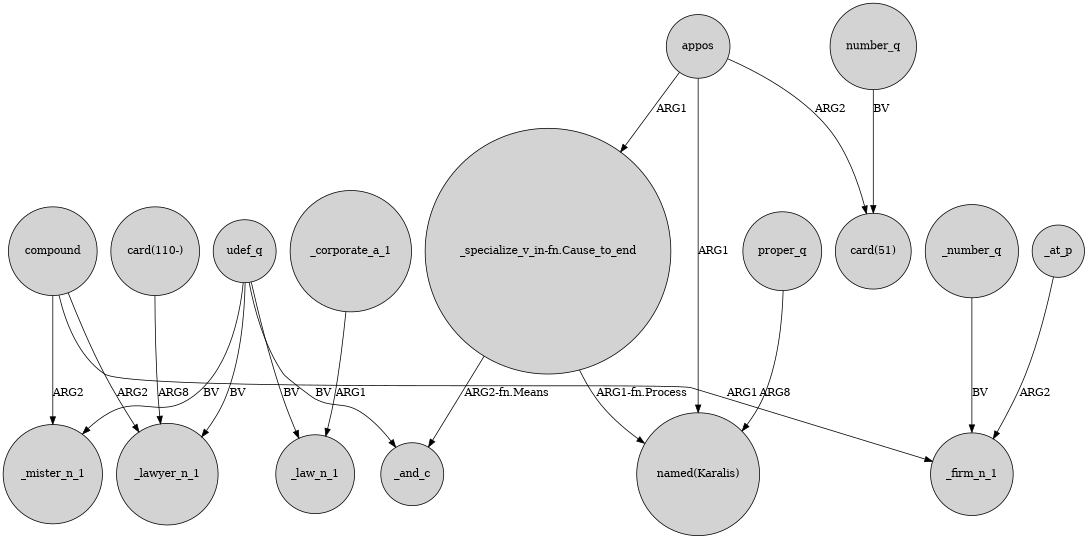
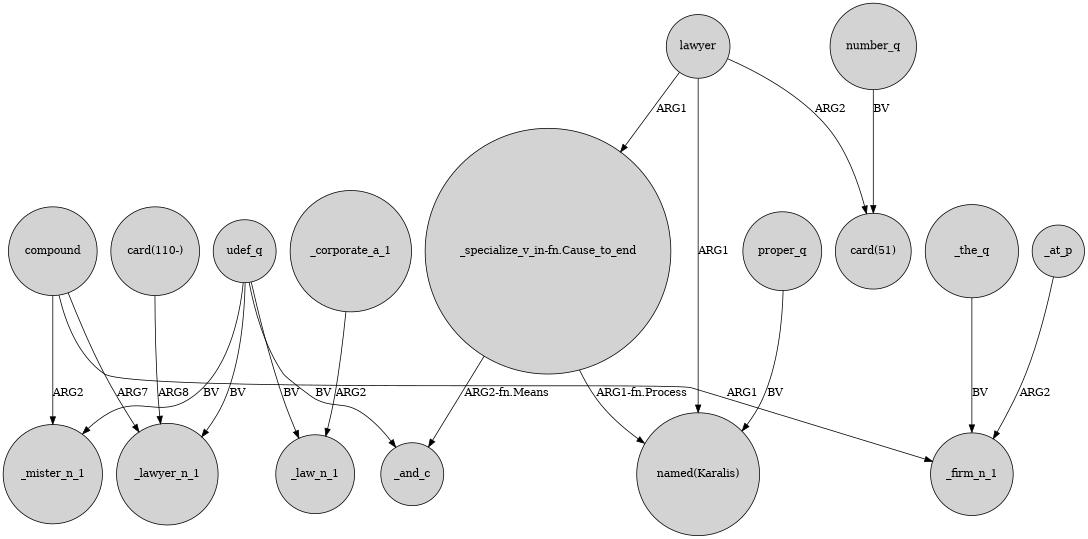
(698, 46) -> (698, 46)
(972, 251) -> (972, 251)
(133, 393) -> (133, 393)
(351, 393) -> (351, 393)
(775, 393) -> (775, 393)
